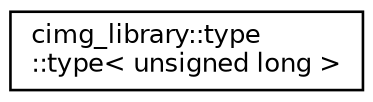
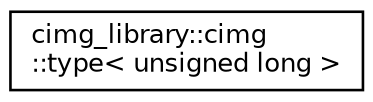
(187, 51) -> (187, 51)
